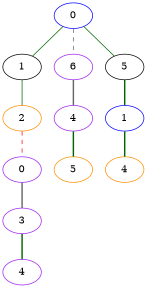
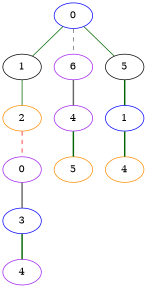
(22, 221) -> (22, 221)
